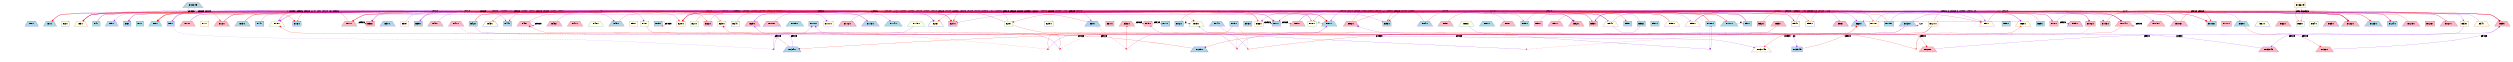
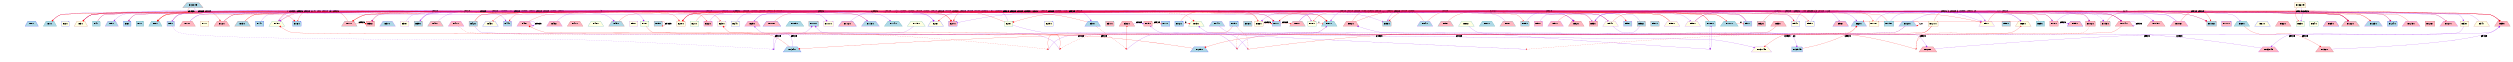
(1781, 11) -> (1781, 11)
(1472, 33) -> (1472, 33)
